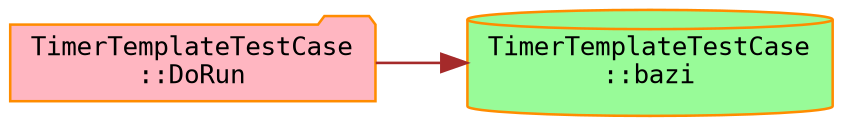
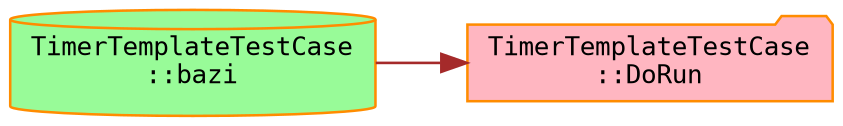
(408, 63) -> (408, 63)
